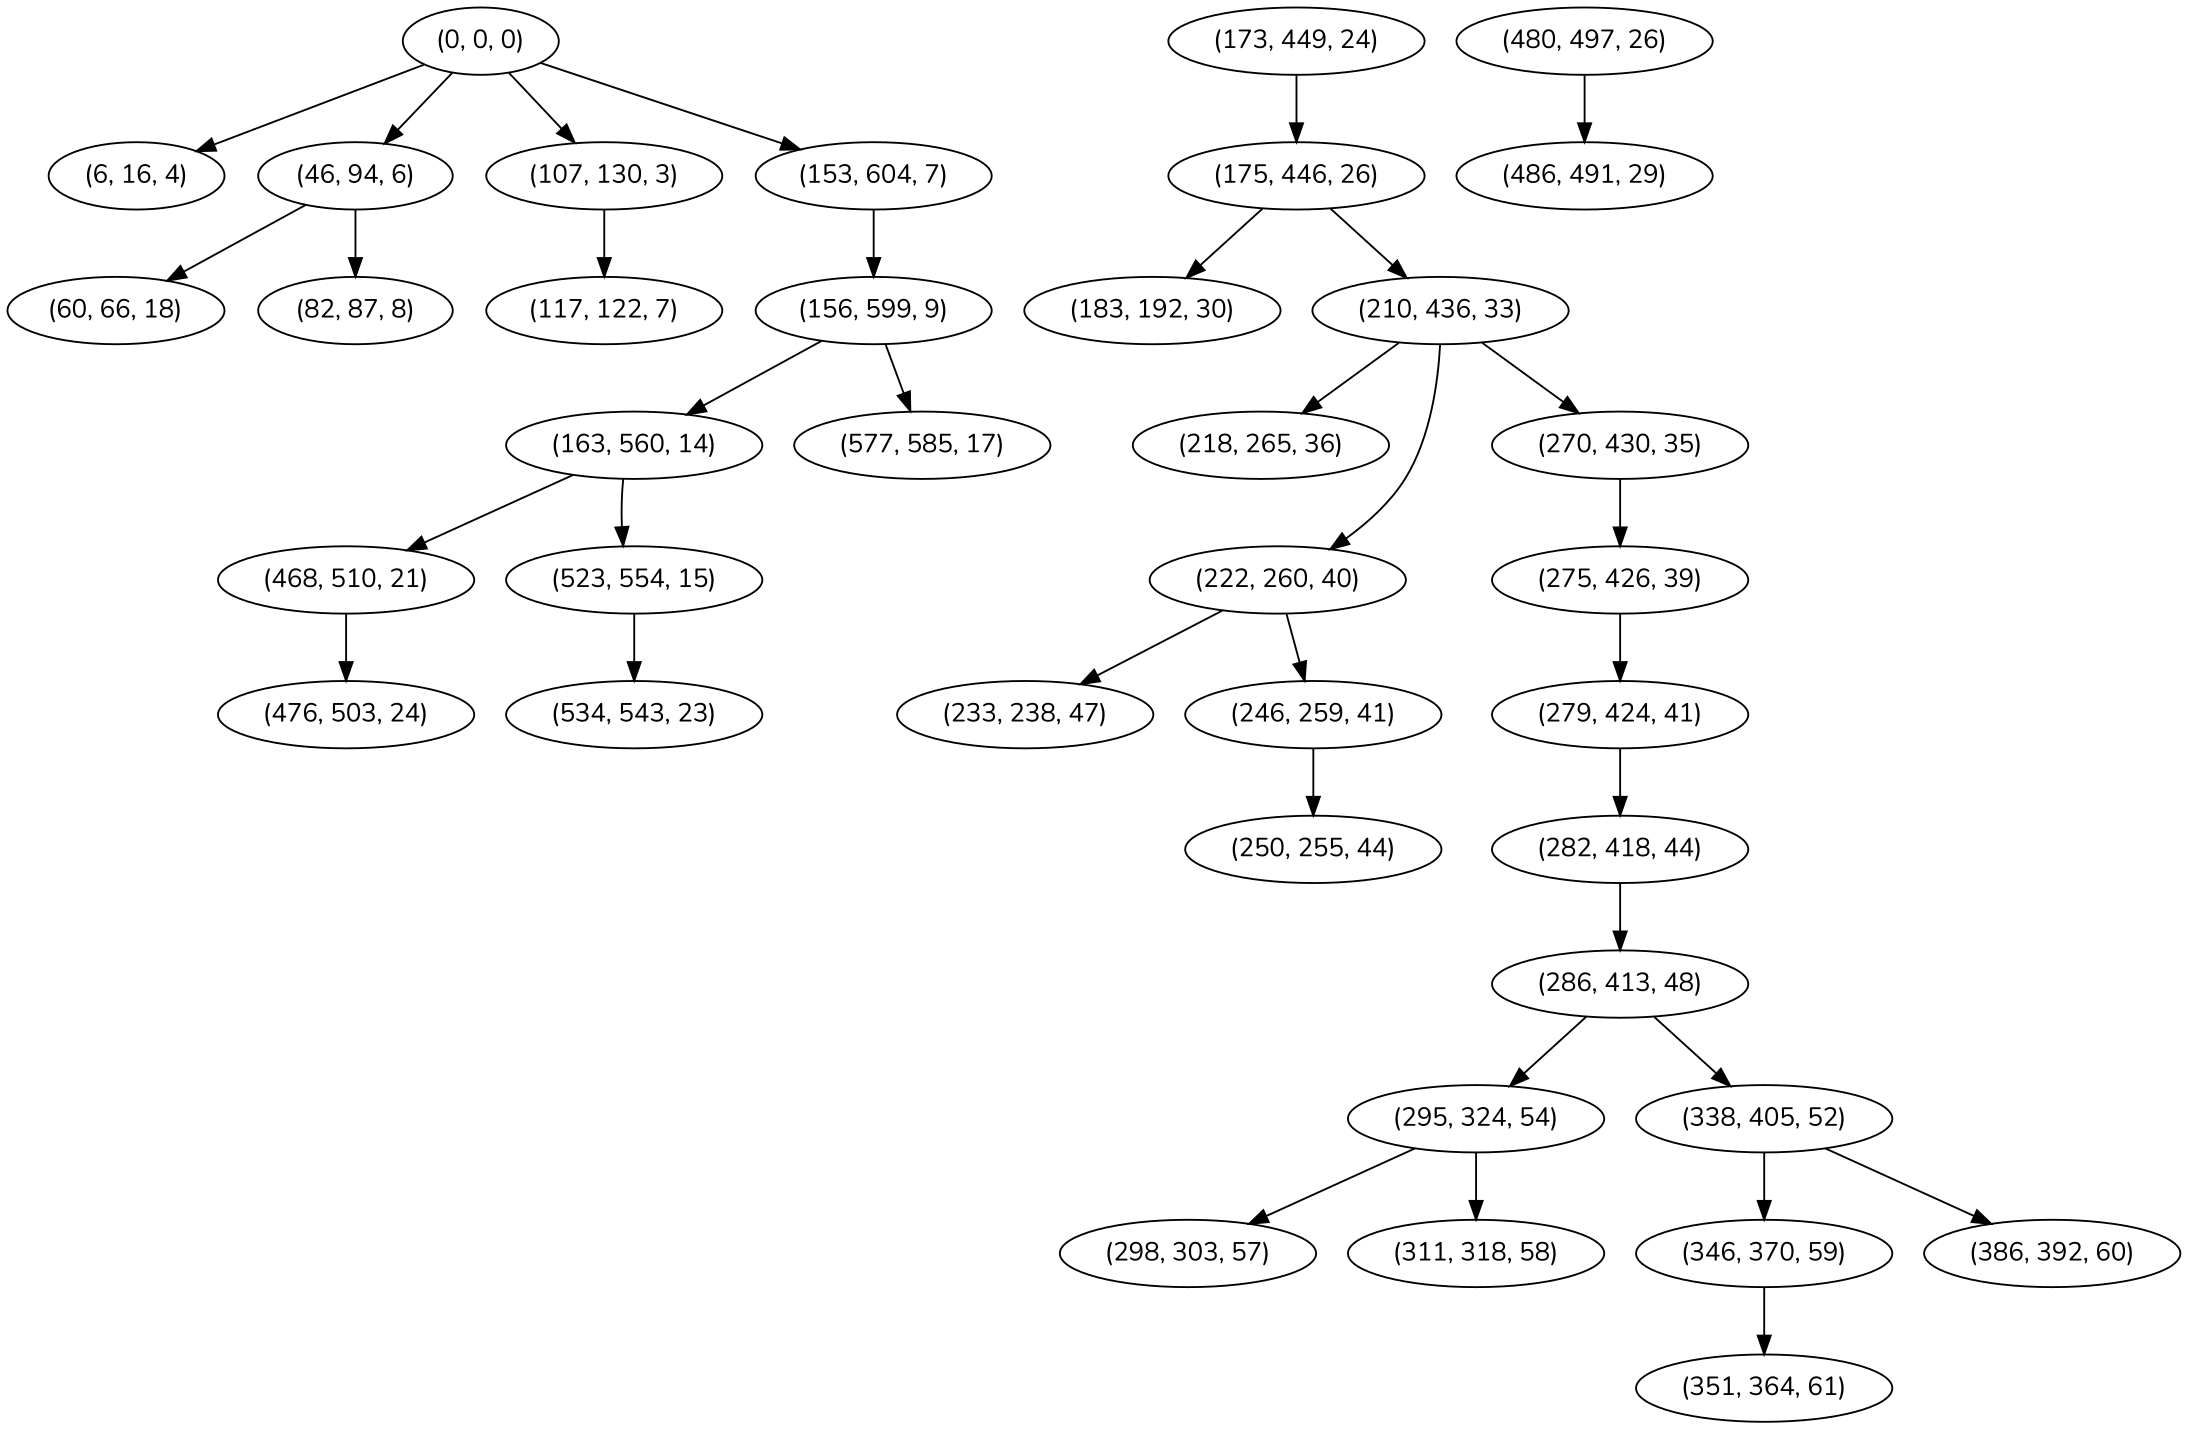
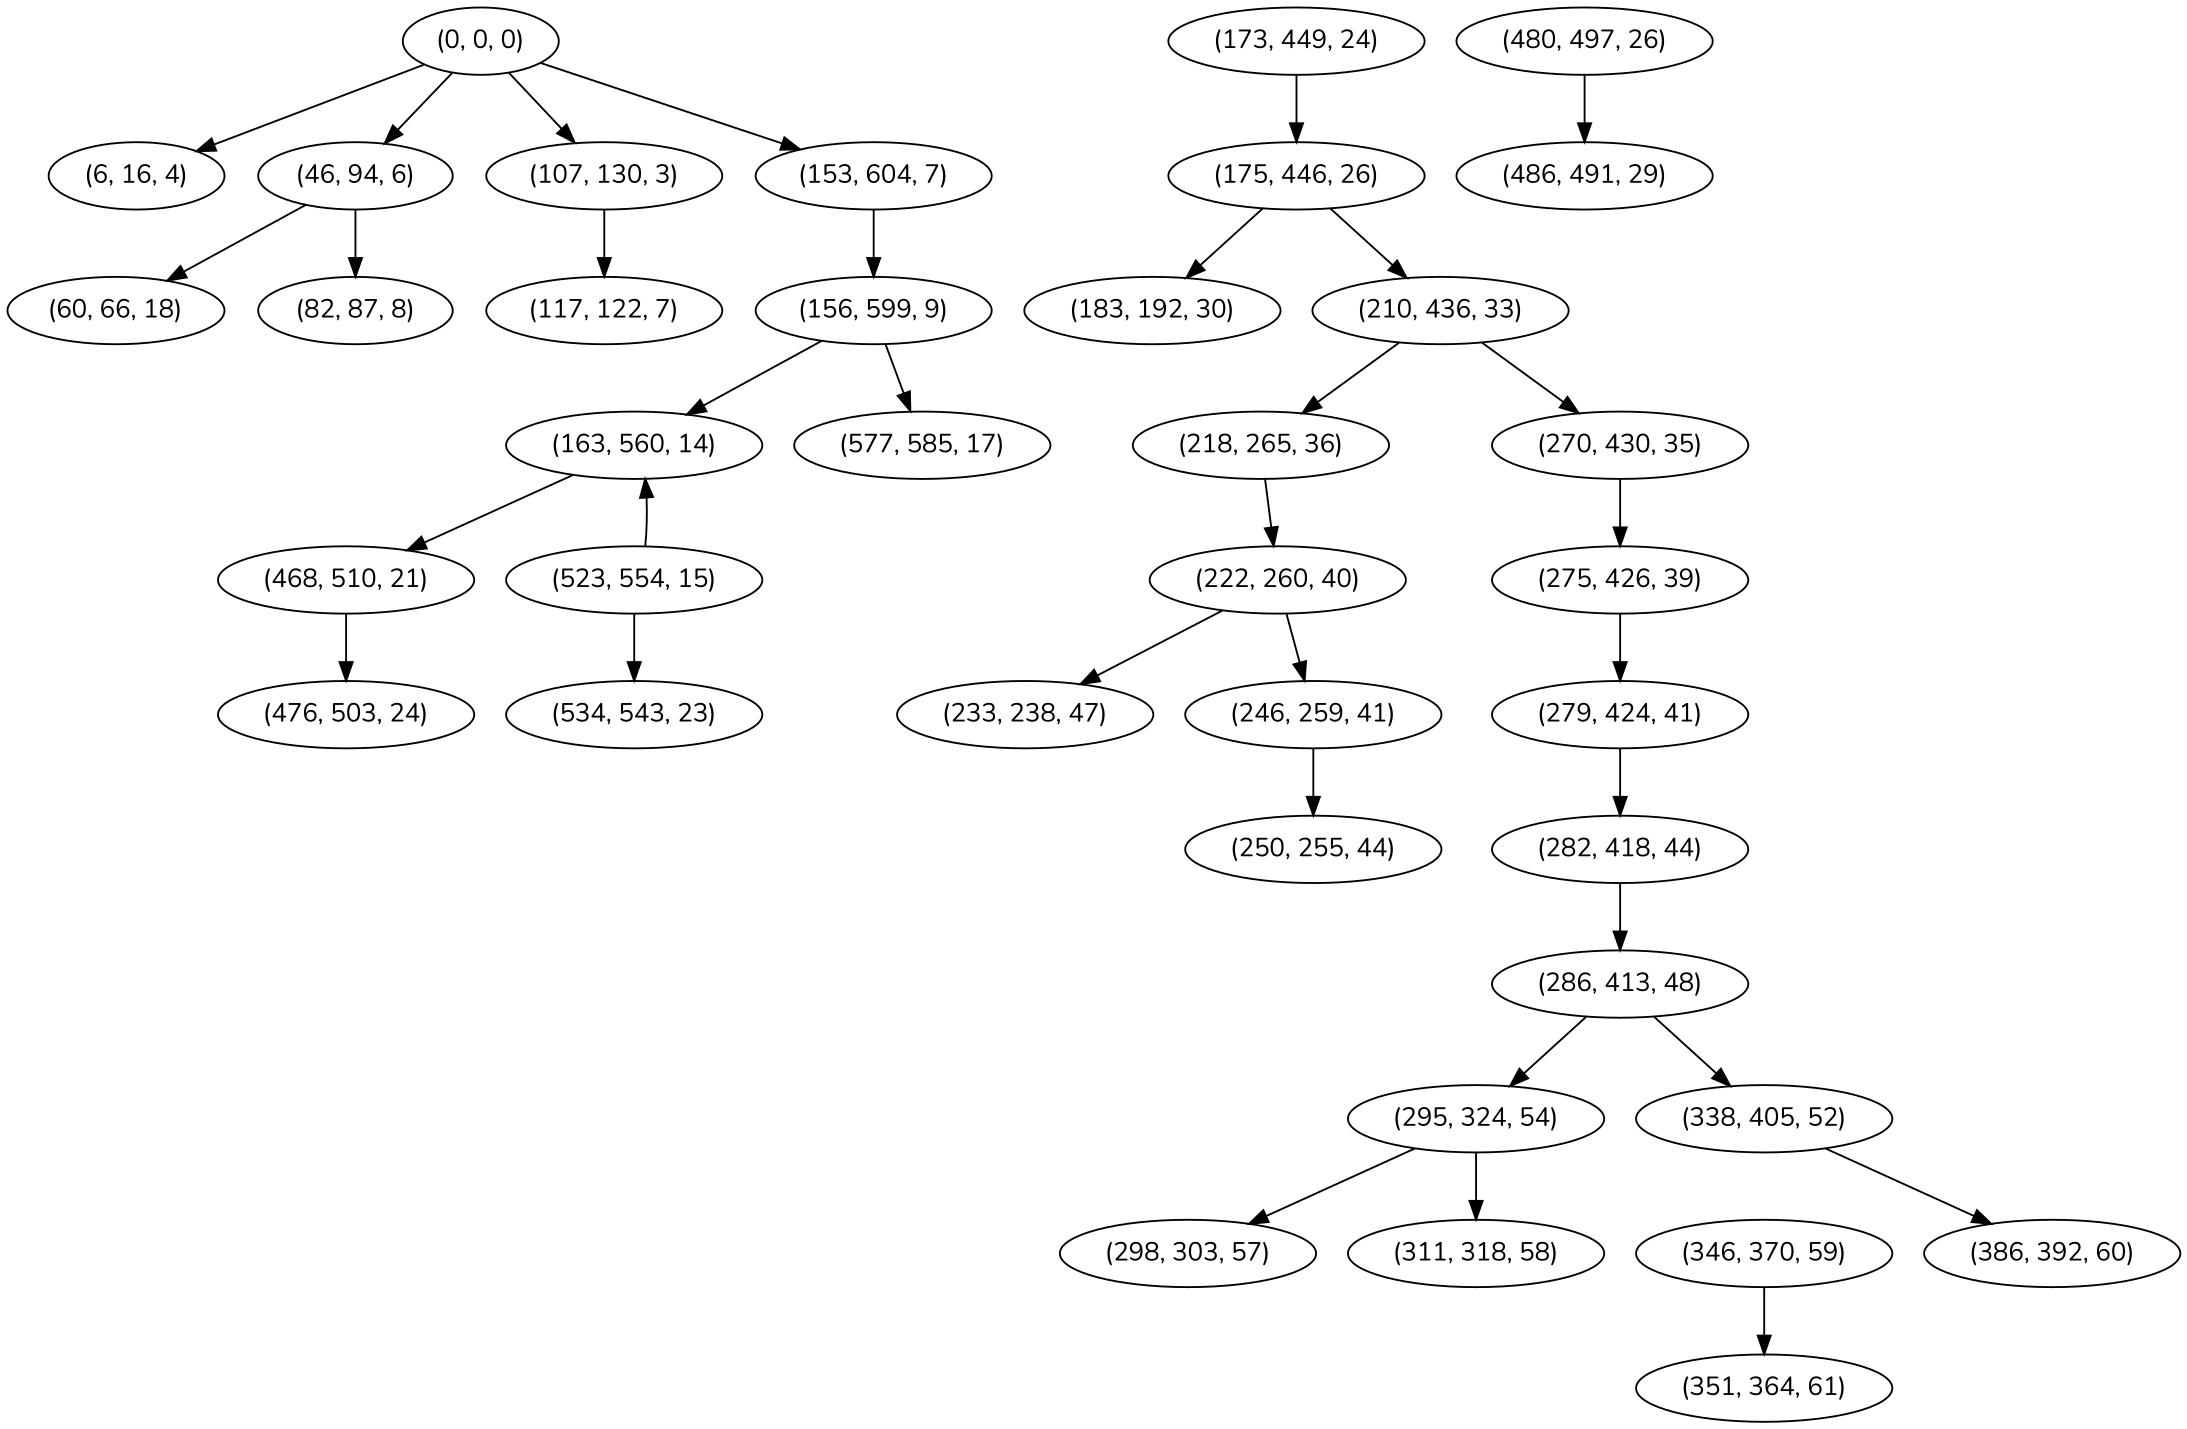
(1418, 454) -> (1268, 503)
(622, 503) -> (647, 522)
(1764, 1177) -> none
